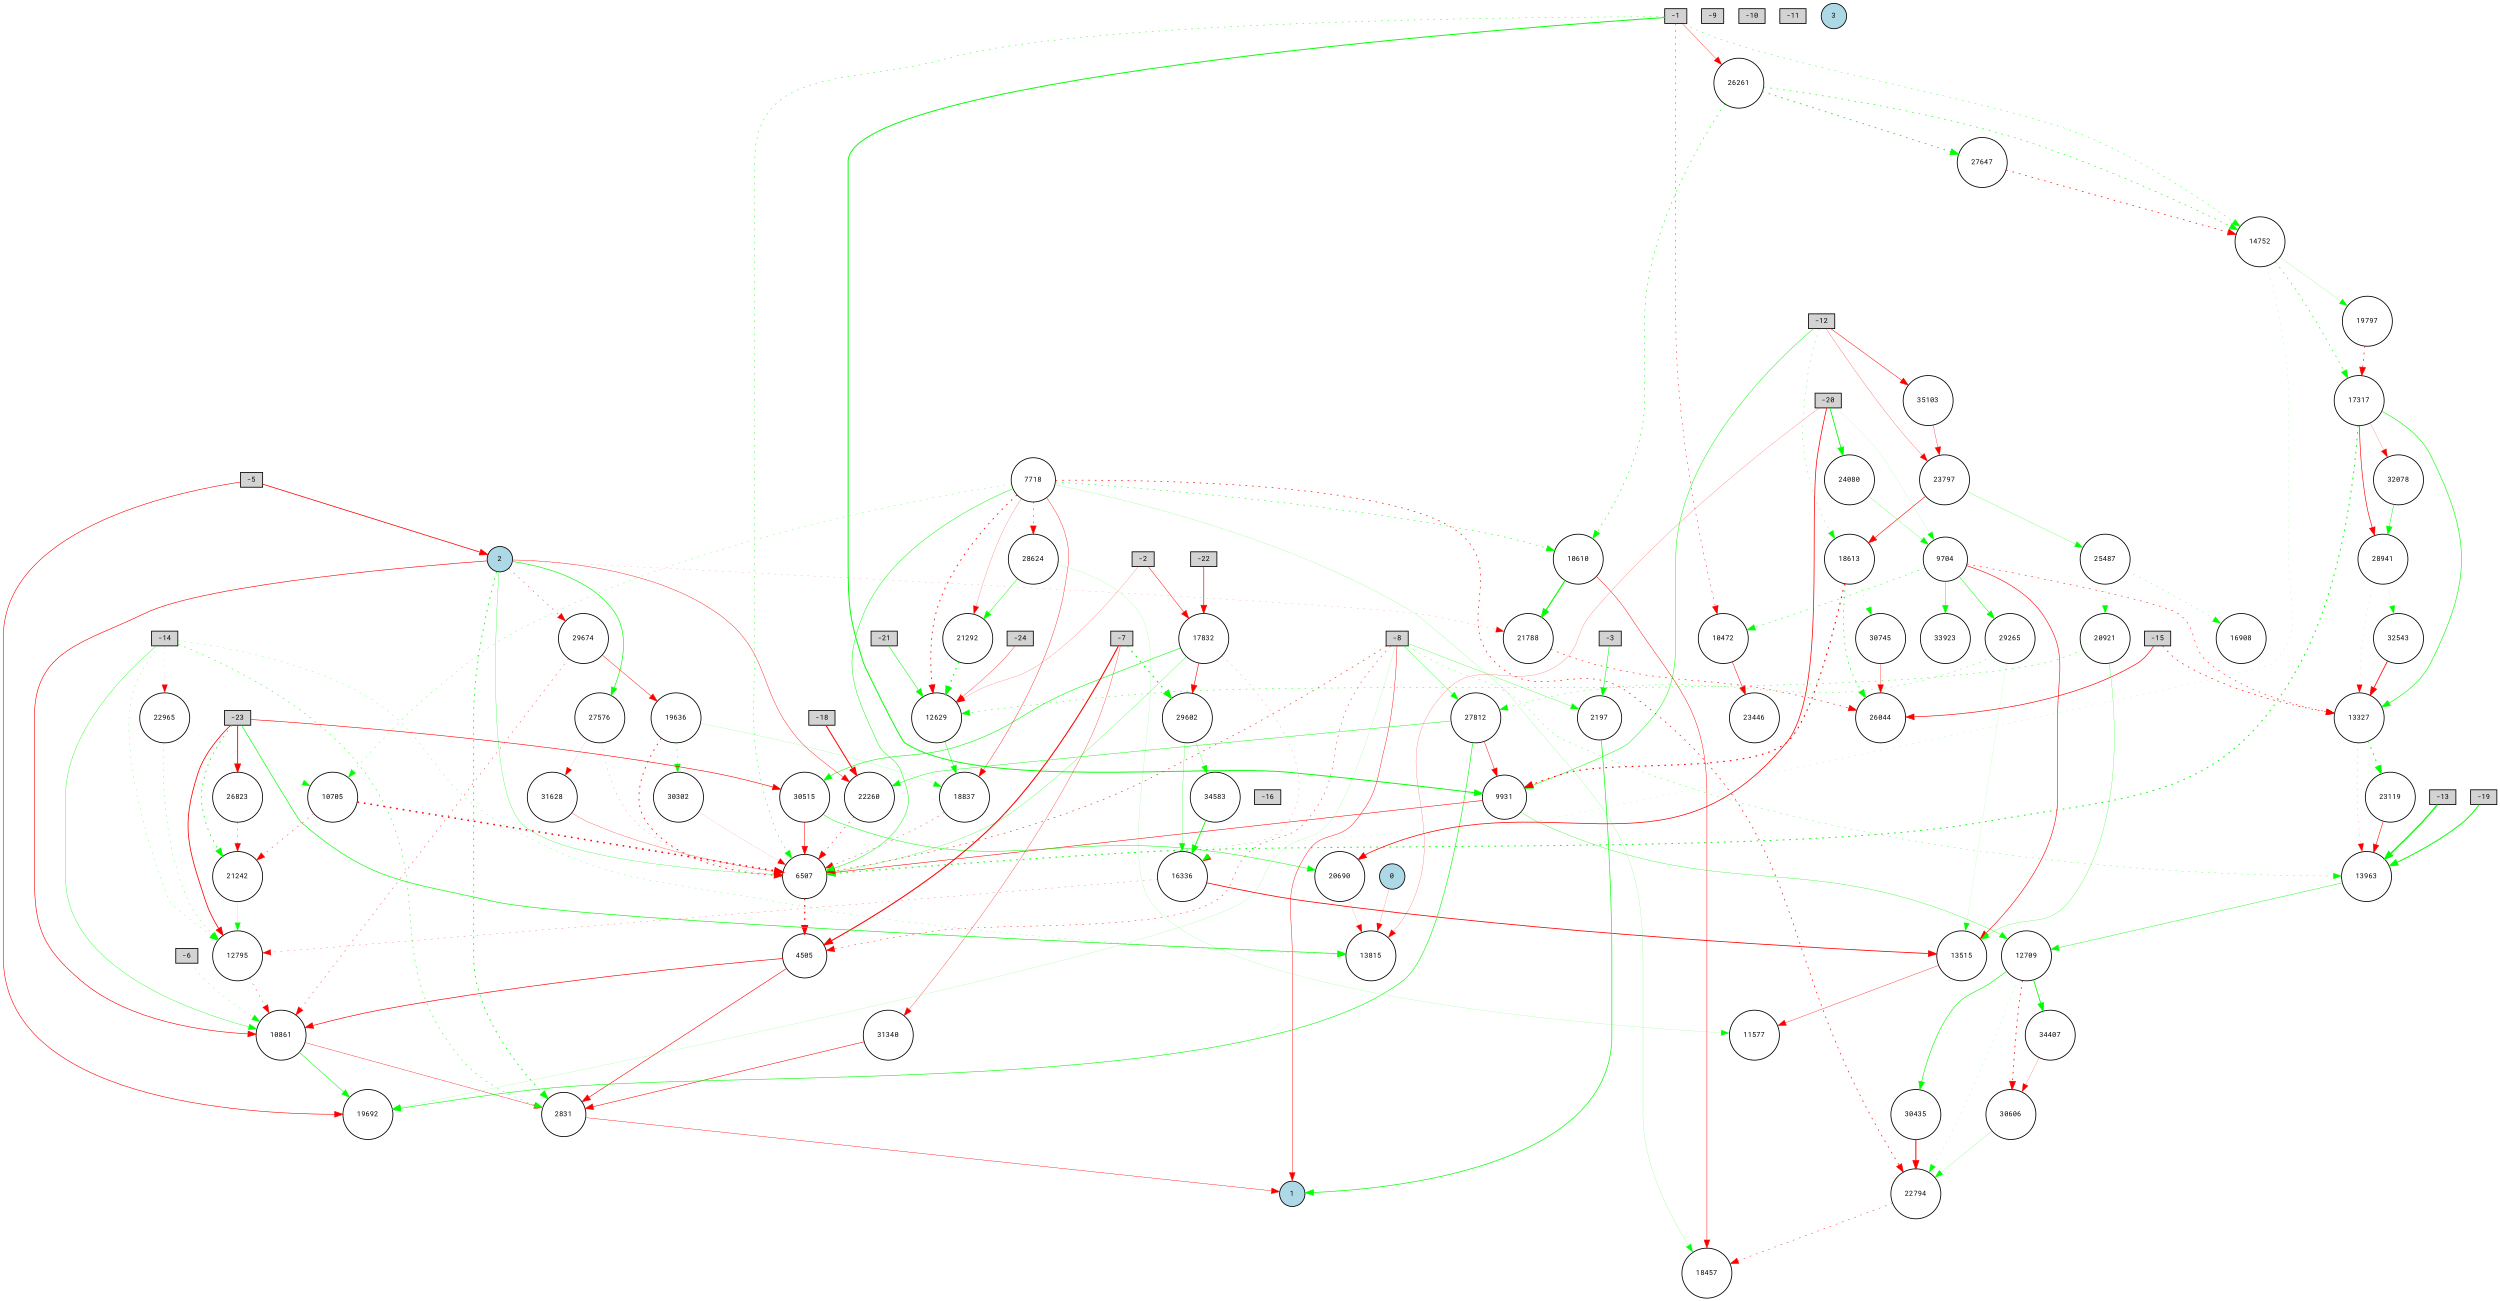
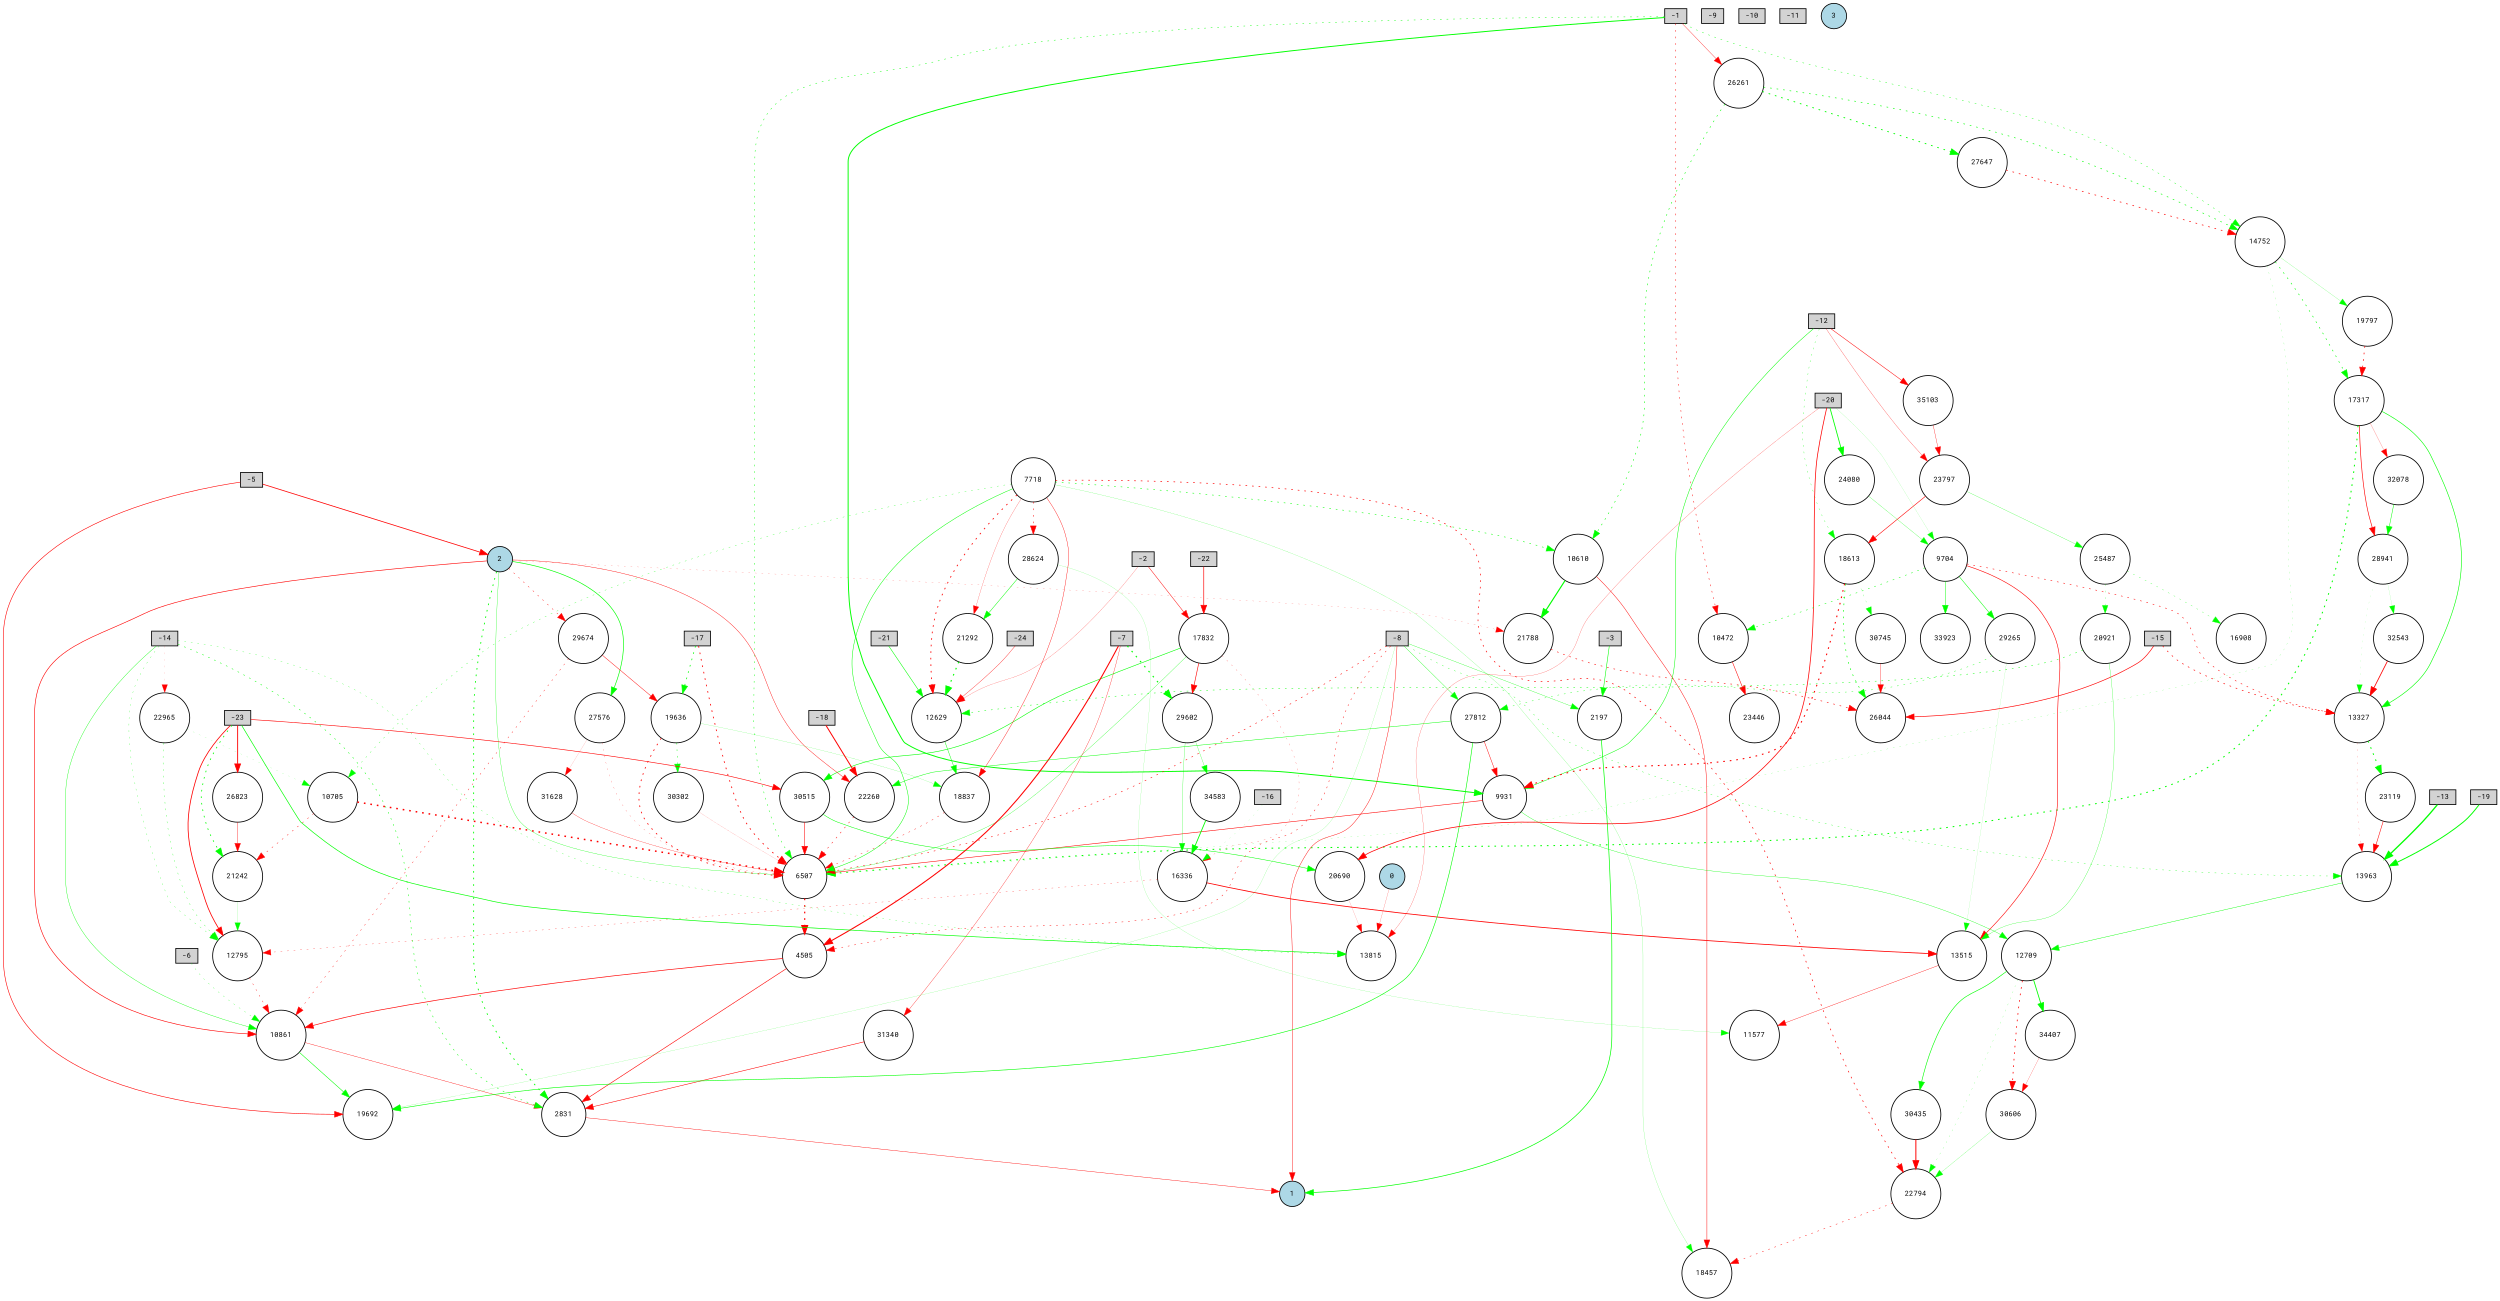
(2364, 633) -> (2364, 633)
none -> (697, 639)
(238, 833) -> (238, 833)
